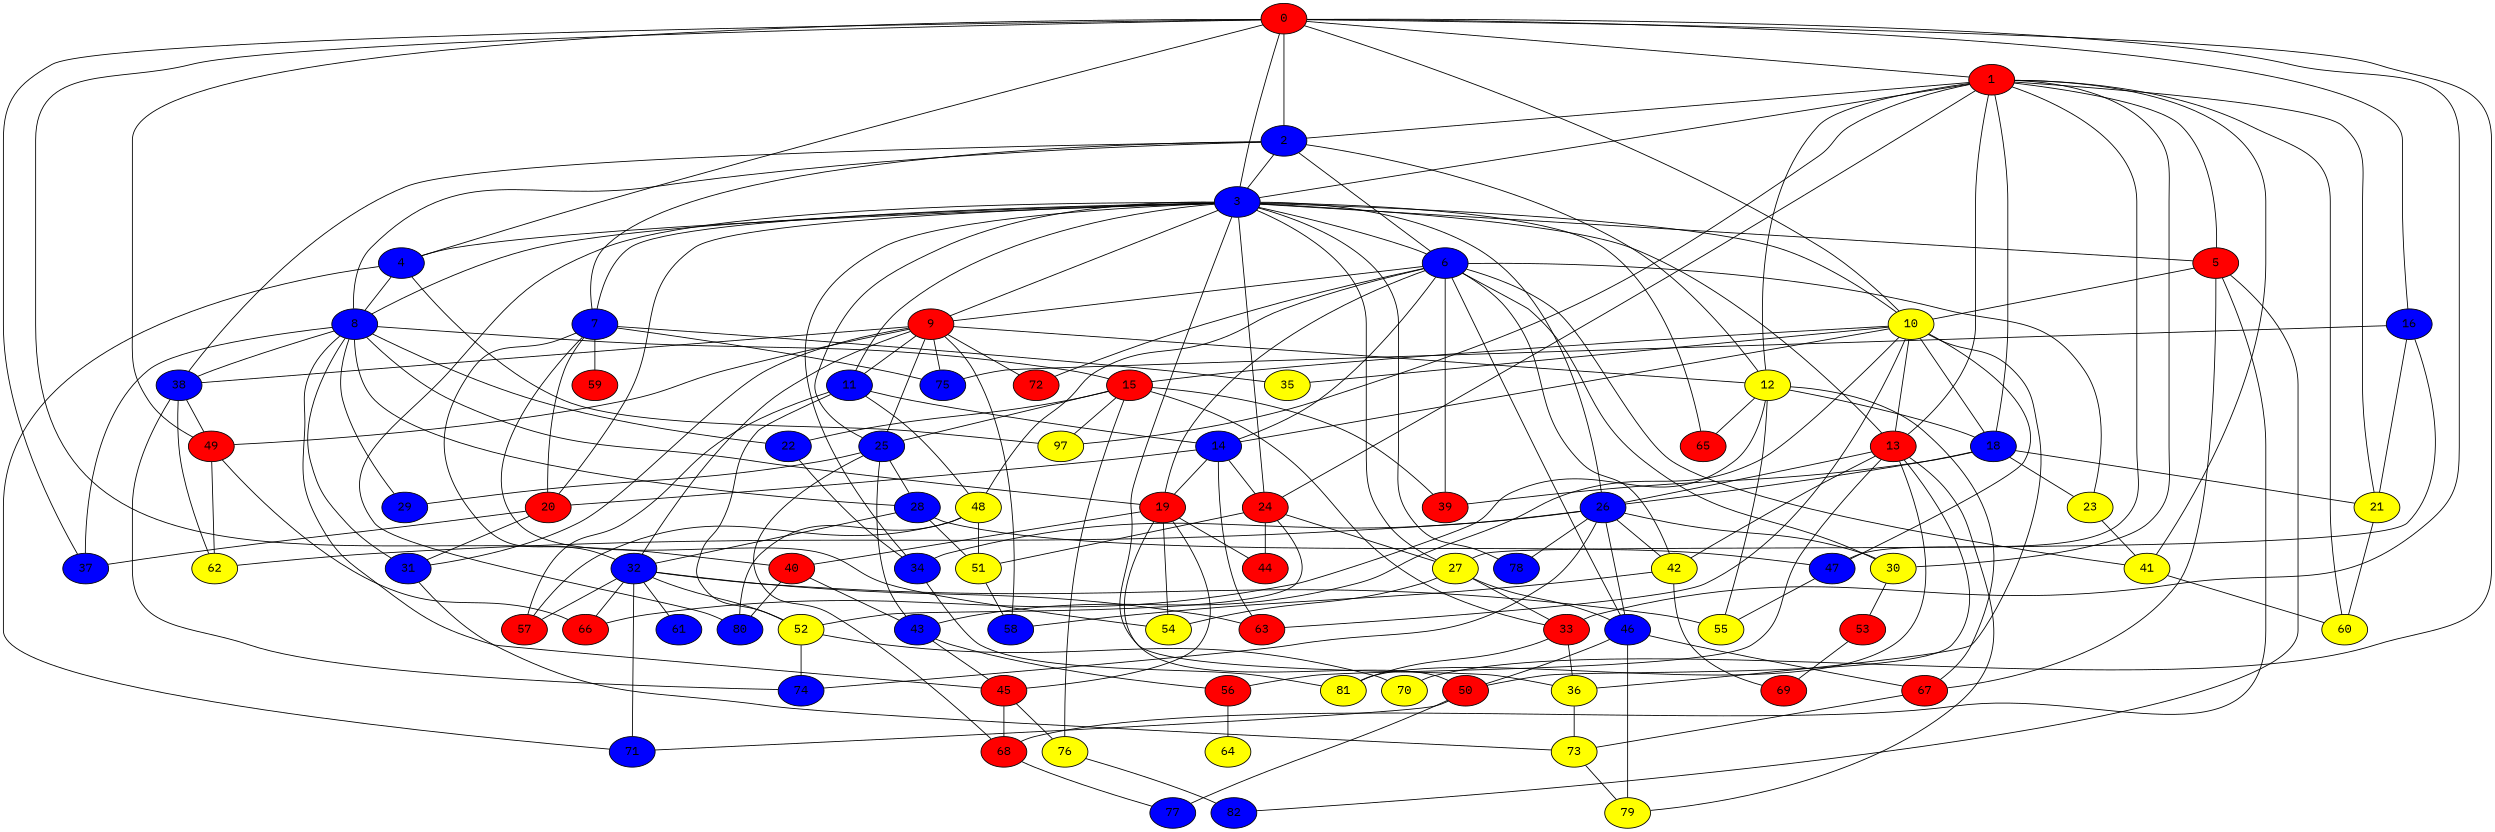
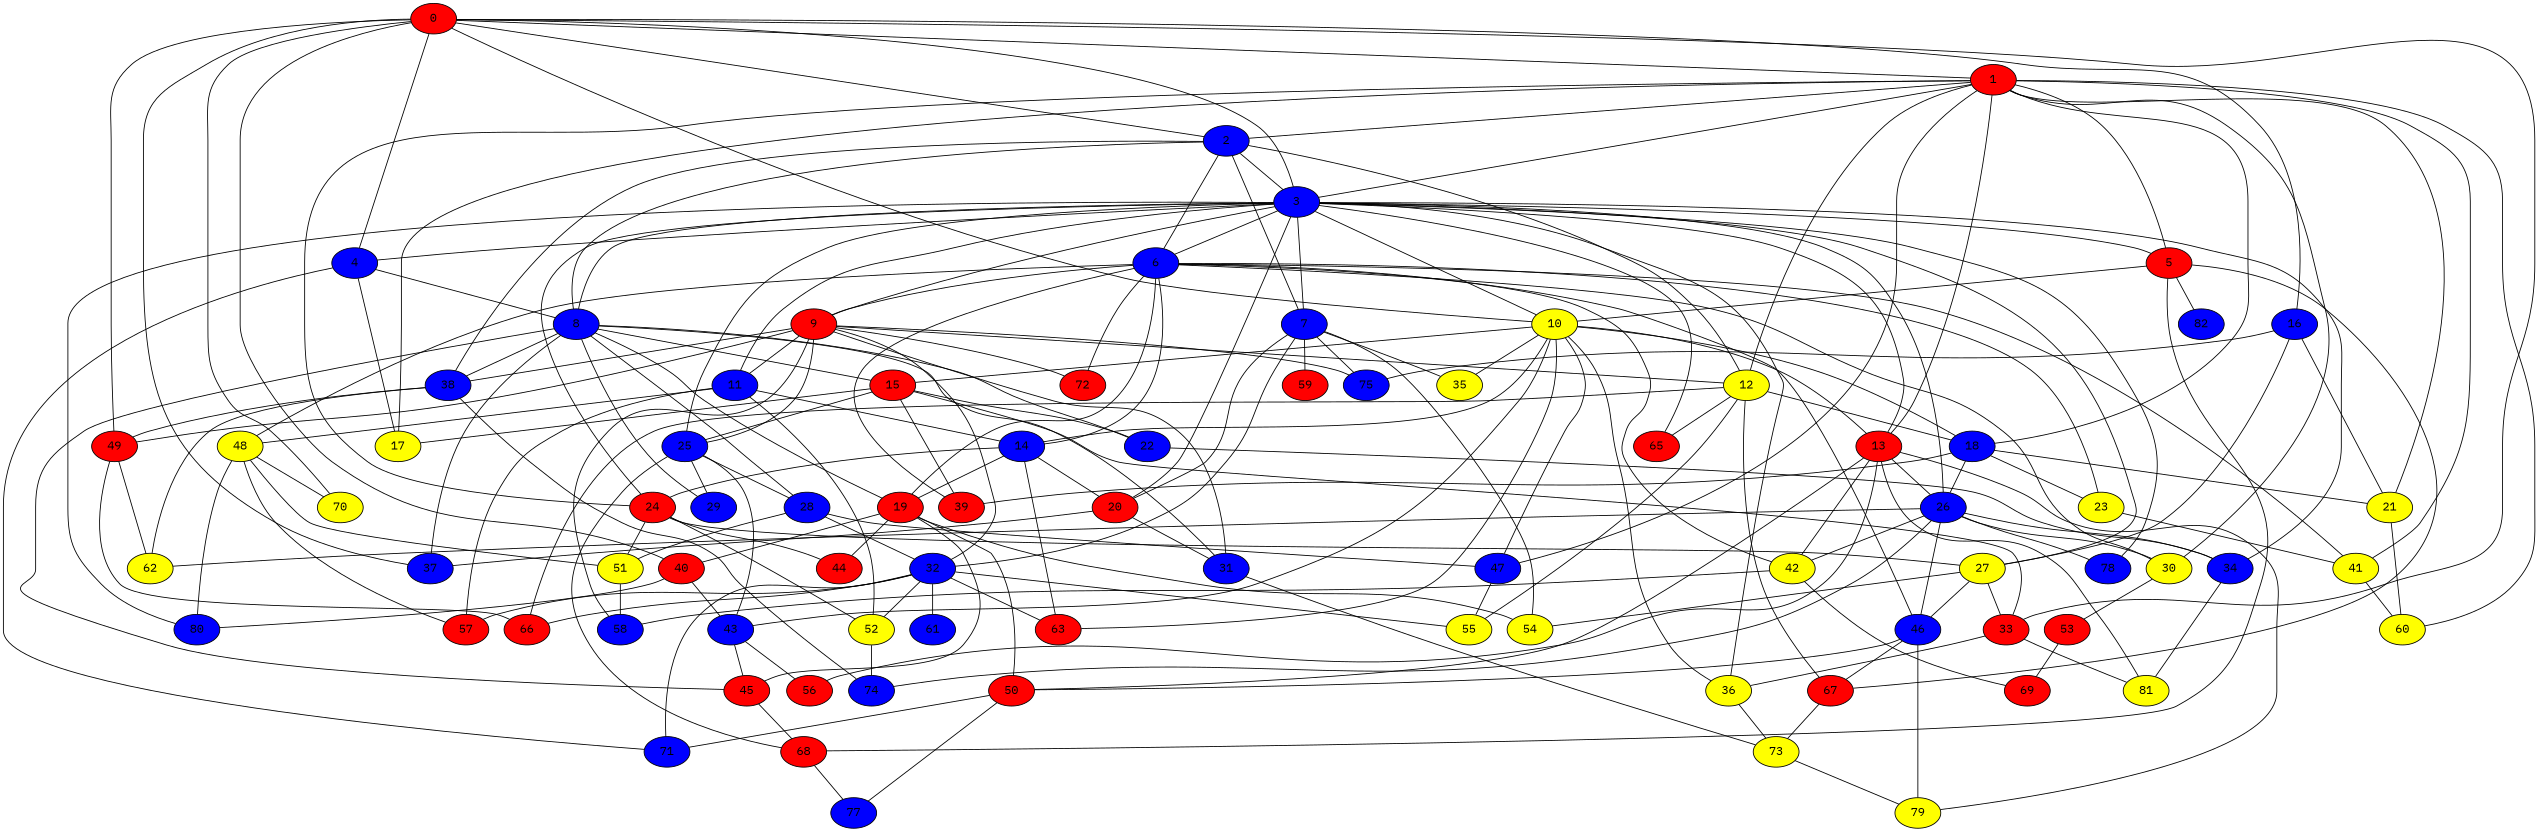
(1061, 446) -> (398, 446)
(1106, 650) -> (290, 477)
(1065, 752) -> none
(1228, 752) -> none
